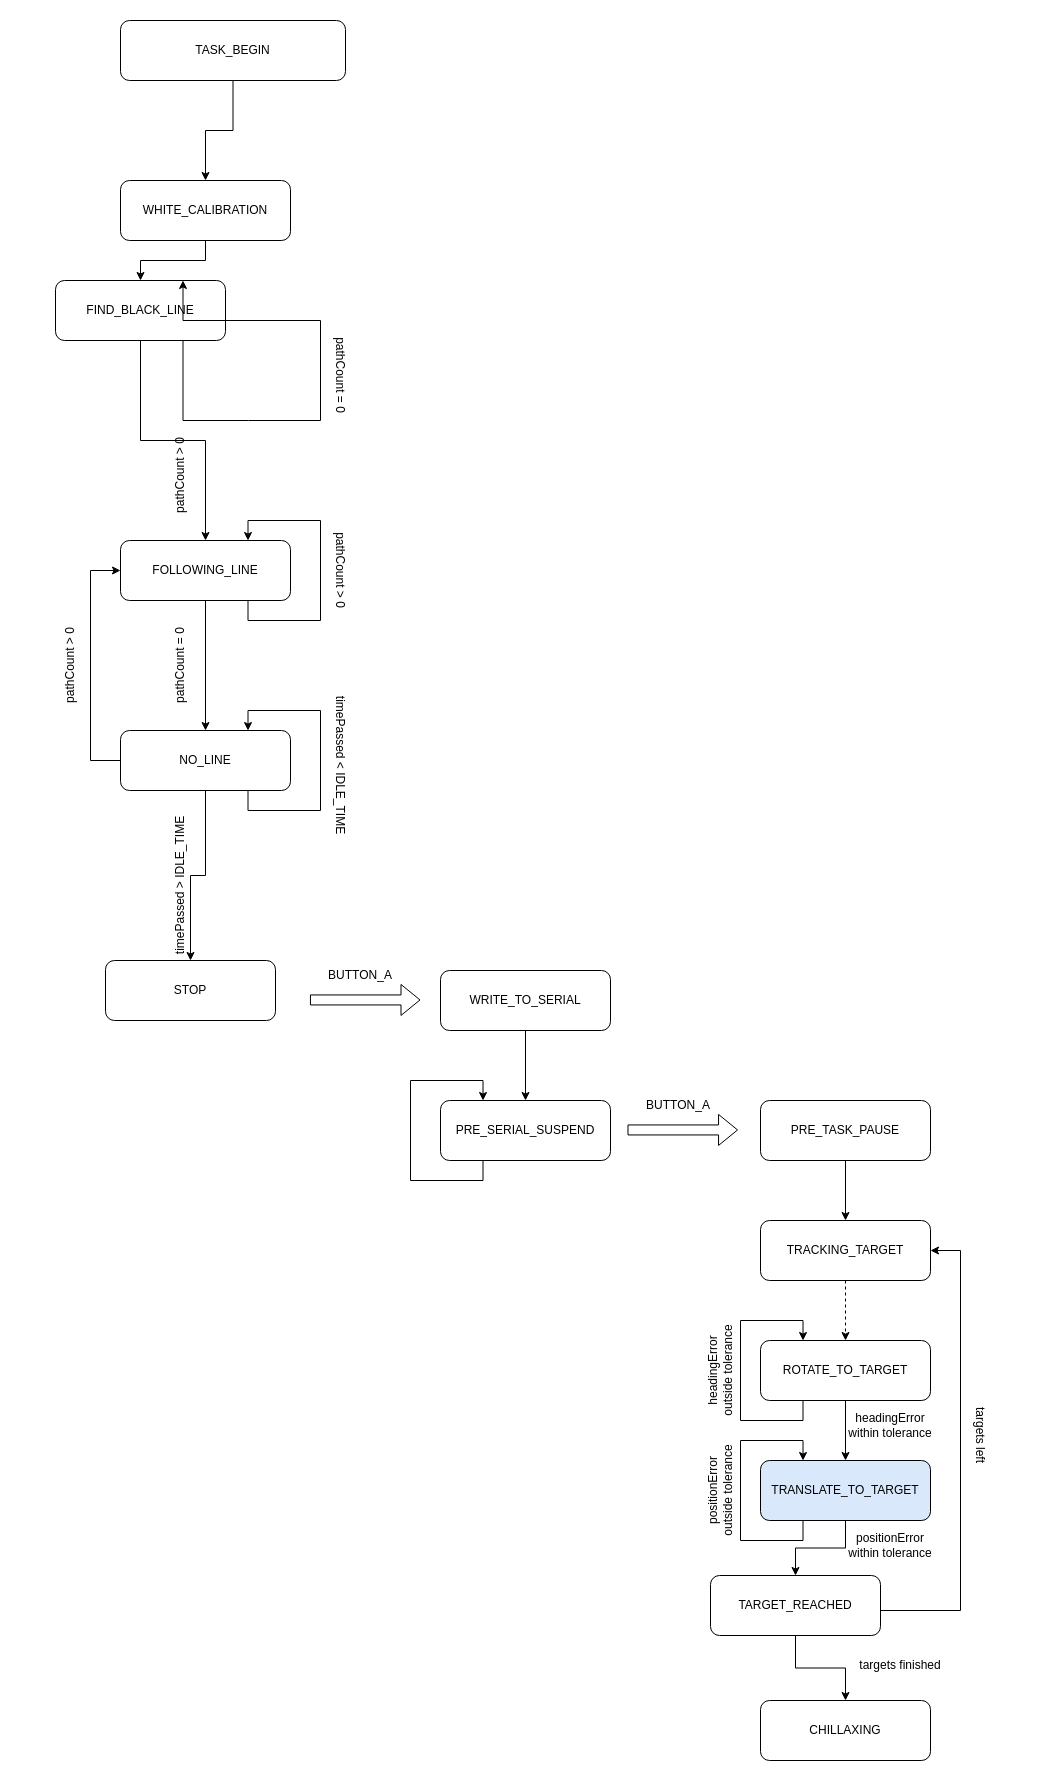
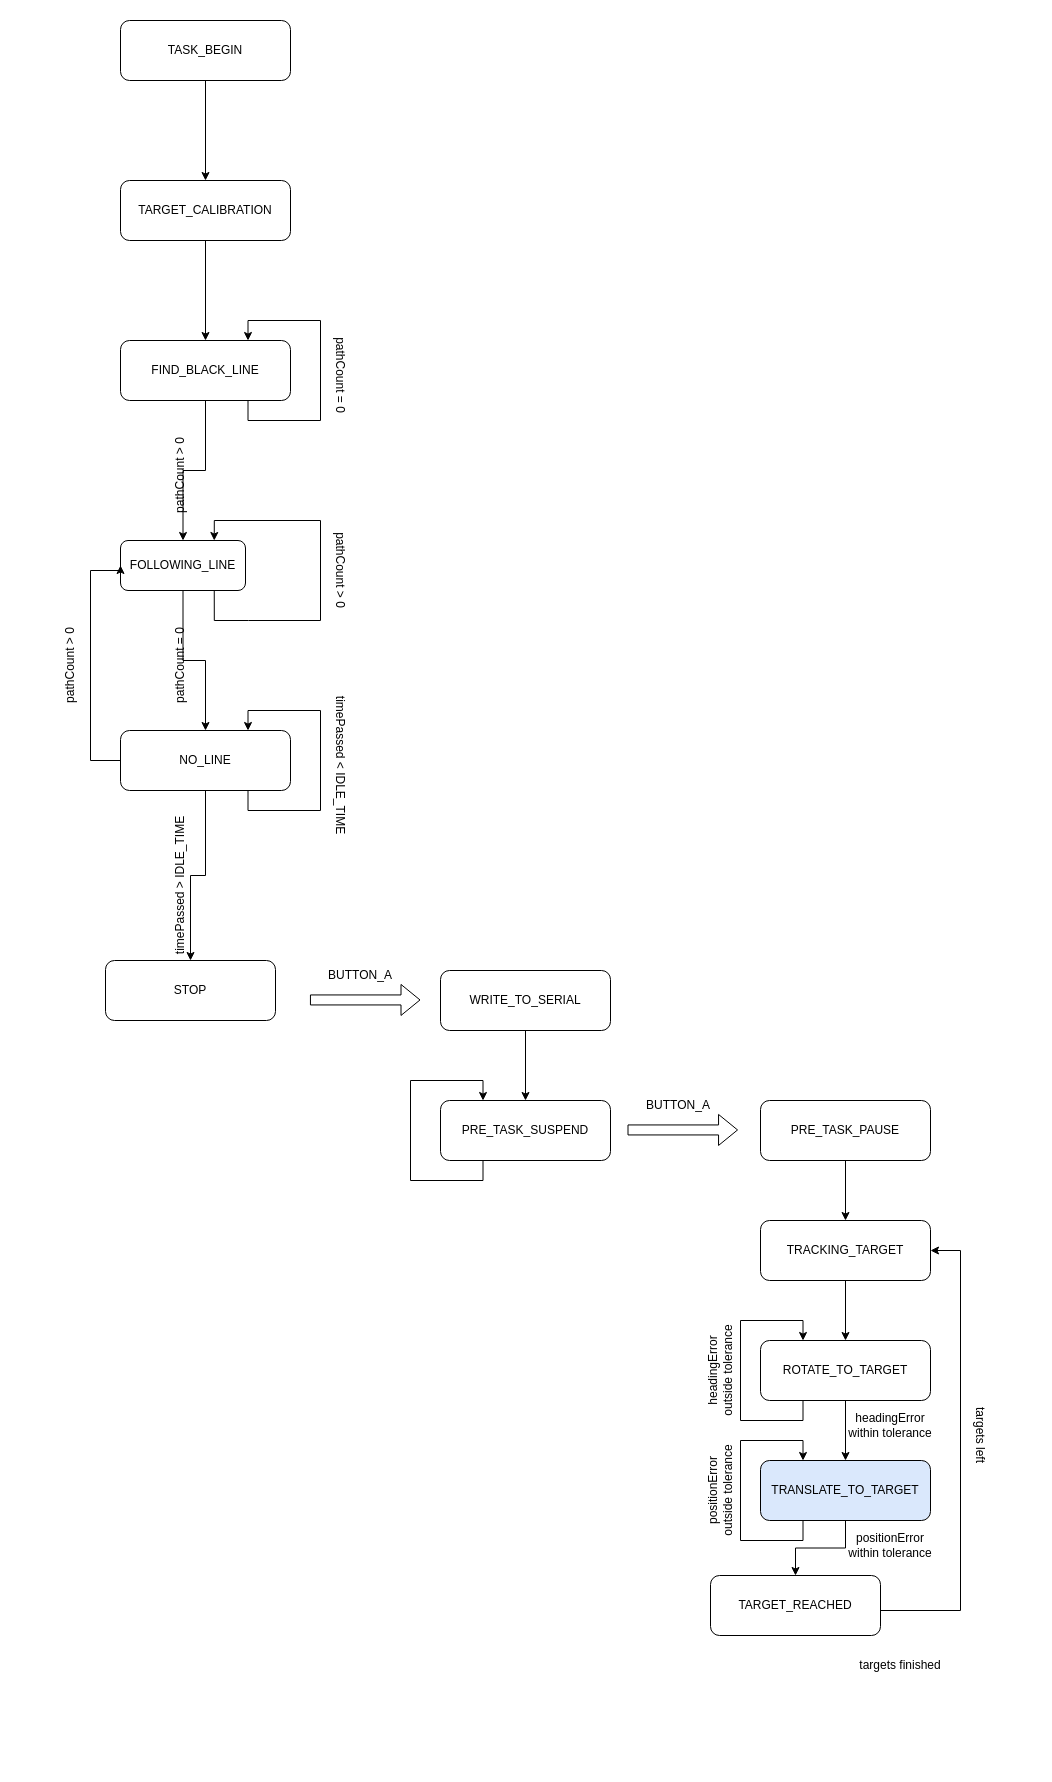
(233, 51) -> (206, 51)
(206, 211) -> (206, 211)
(141, 311) -> (206, 371)
(206, 571) -> (183, 566)
(526, 1131) -> (526, 1131)
(846, 1308) -> (846, 1308)
(818, 1668) -> none
(846, 1731) -> none
